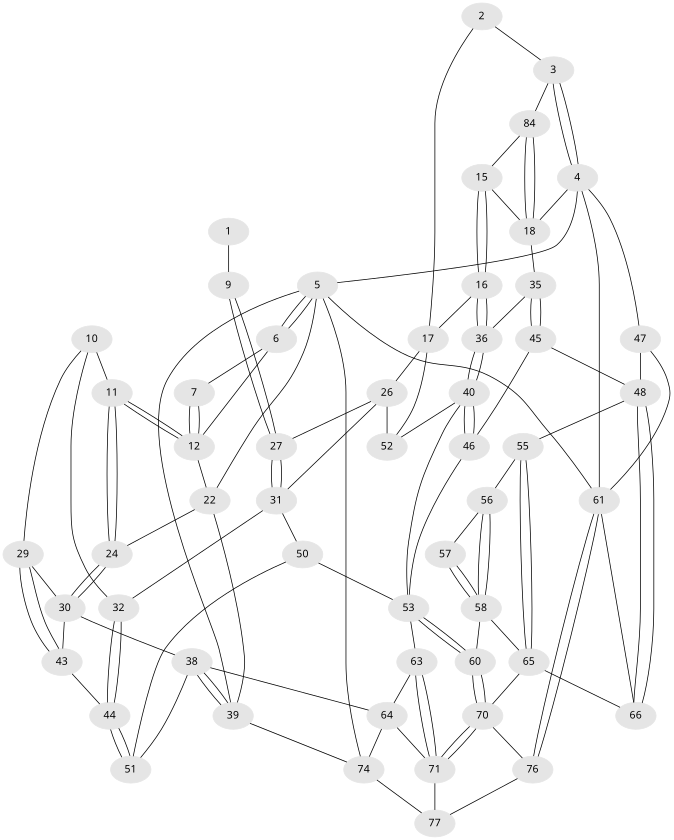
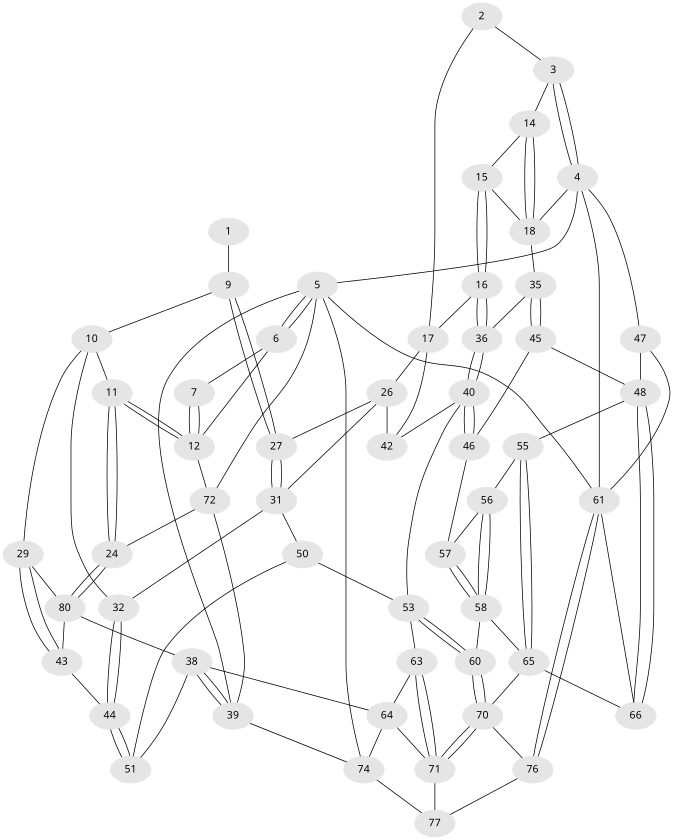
(530, 124) -> (530, 124)
none -> (160, 312)
(387, 447) -> (387, 447)
(210, 501) -> (210, 501)
(425, 523) -> (457, 501)
(65, 608) -> (65, 608)
